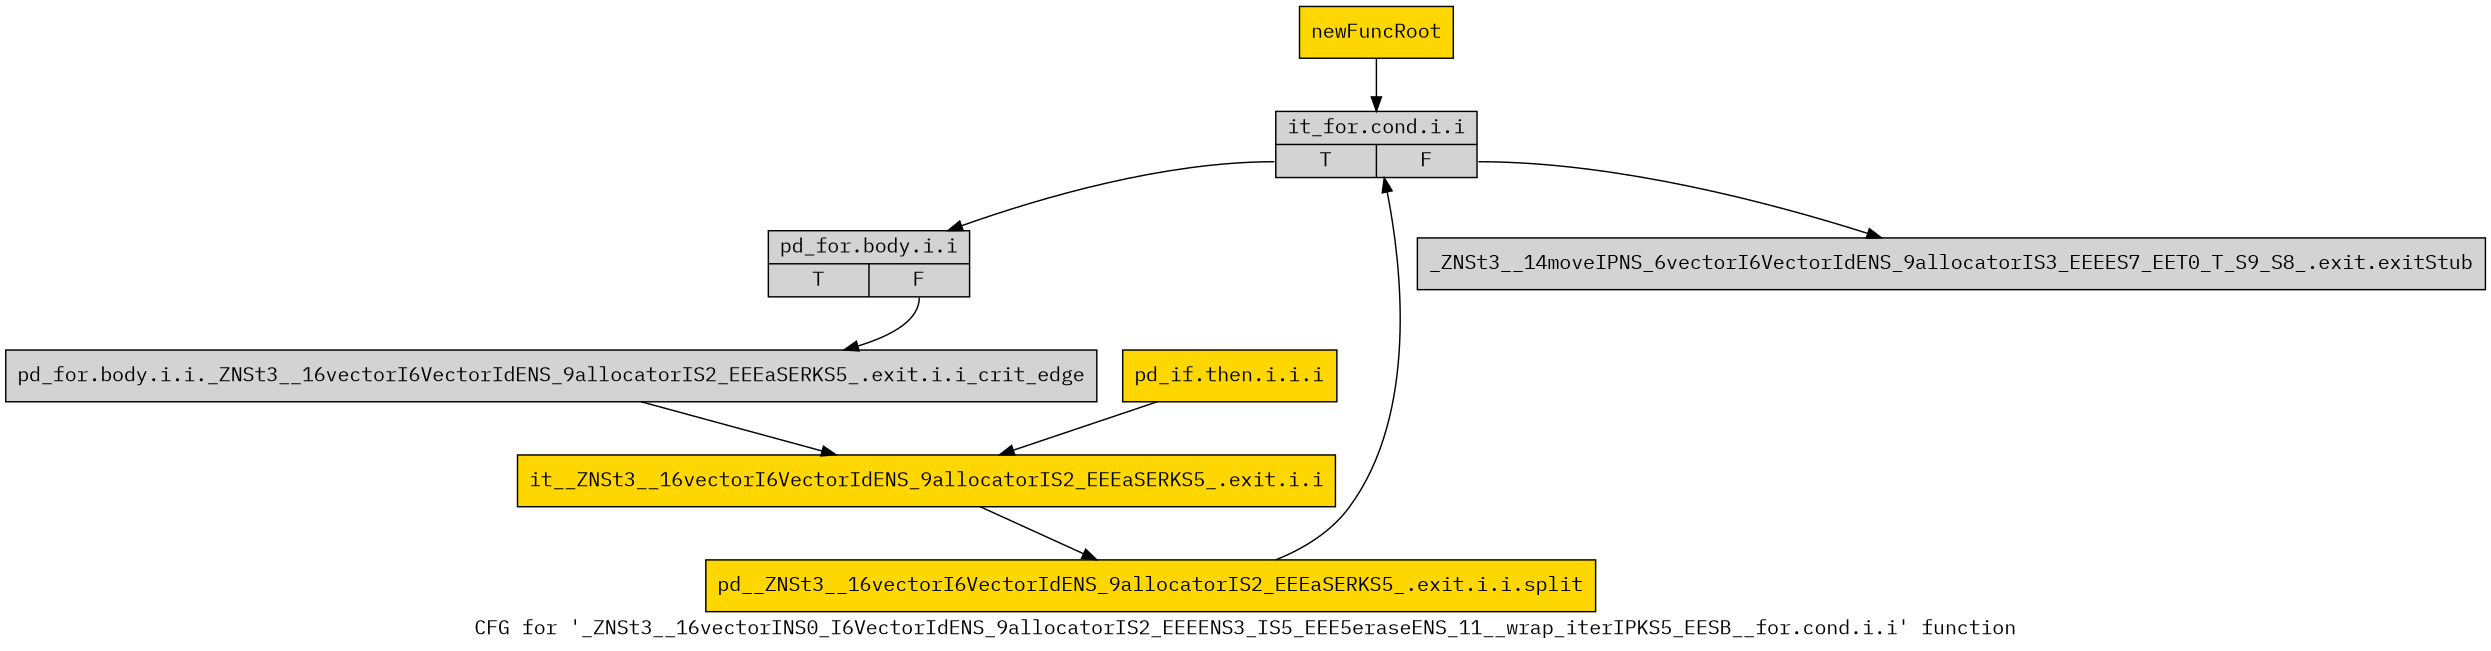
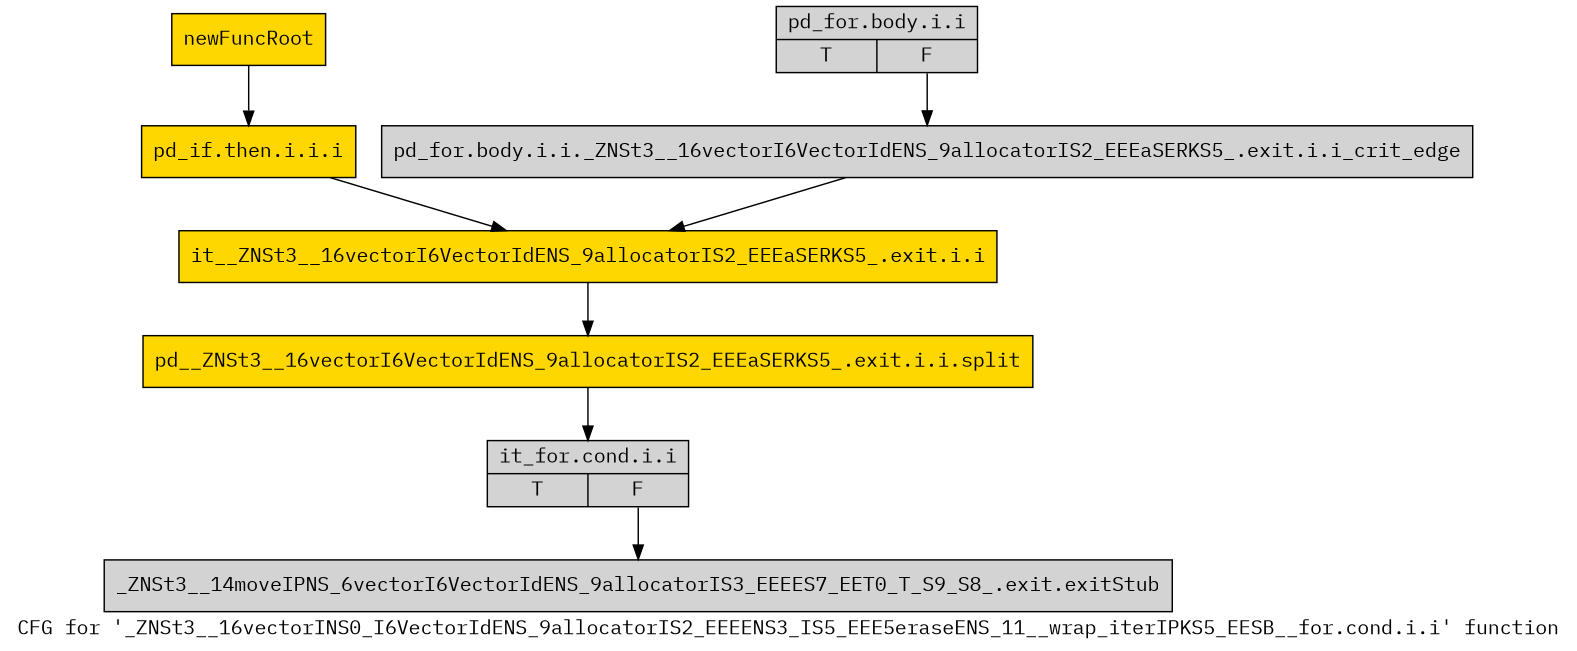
(1376, 78) -> (249, 88)
(1115, 181) -> none
